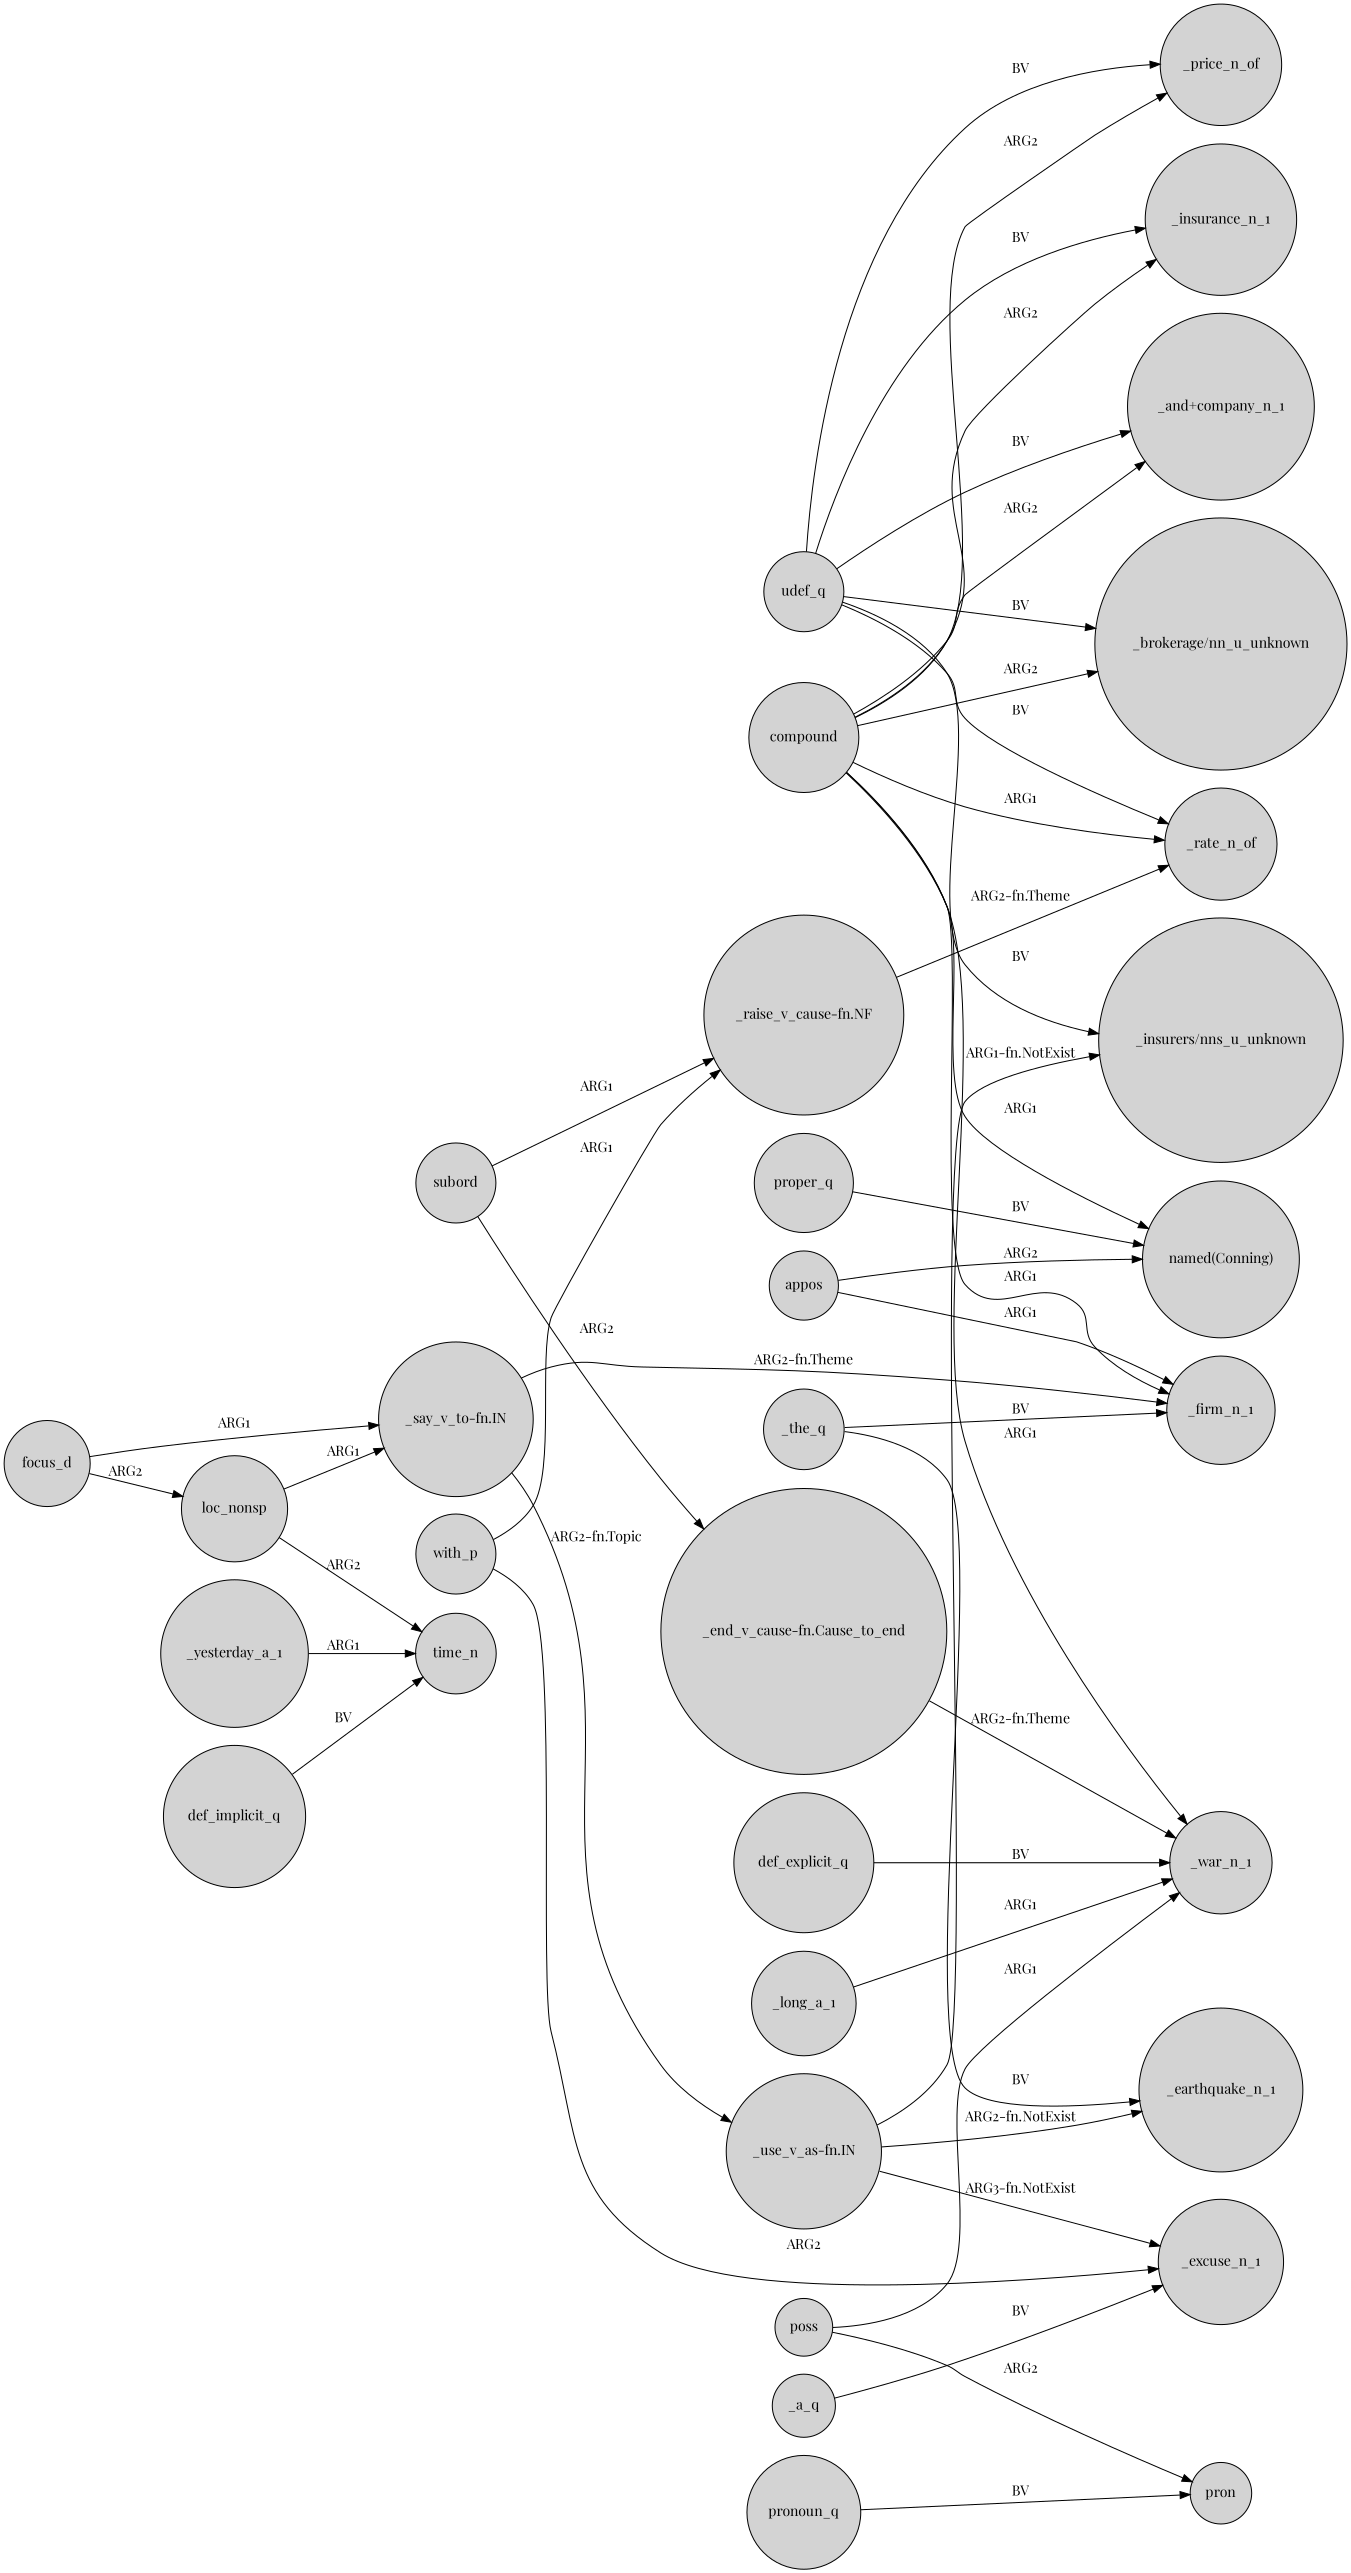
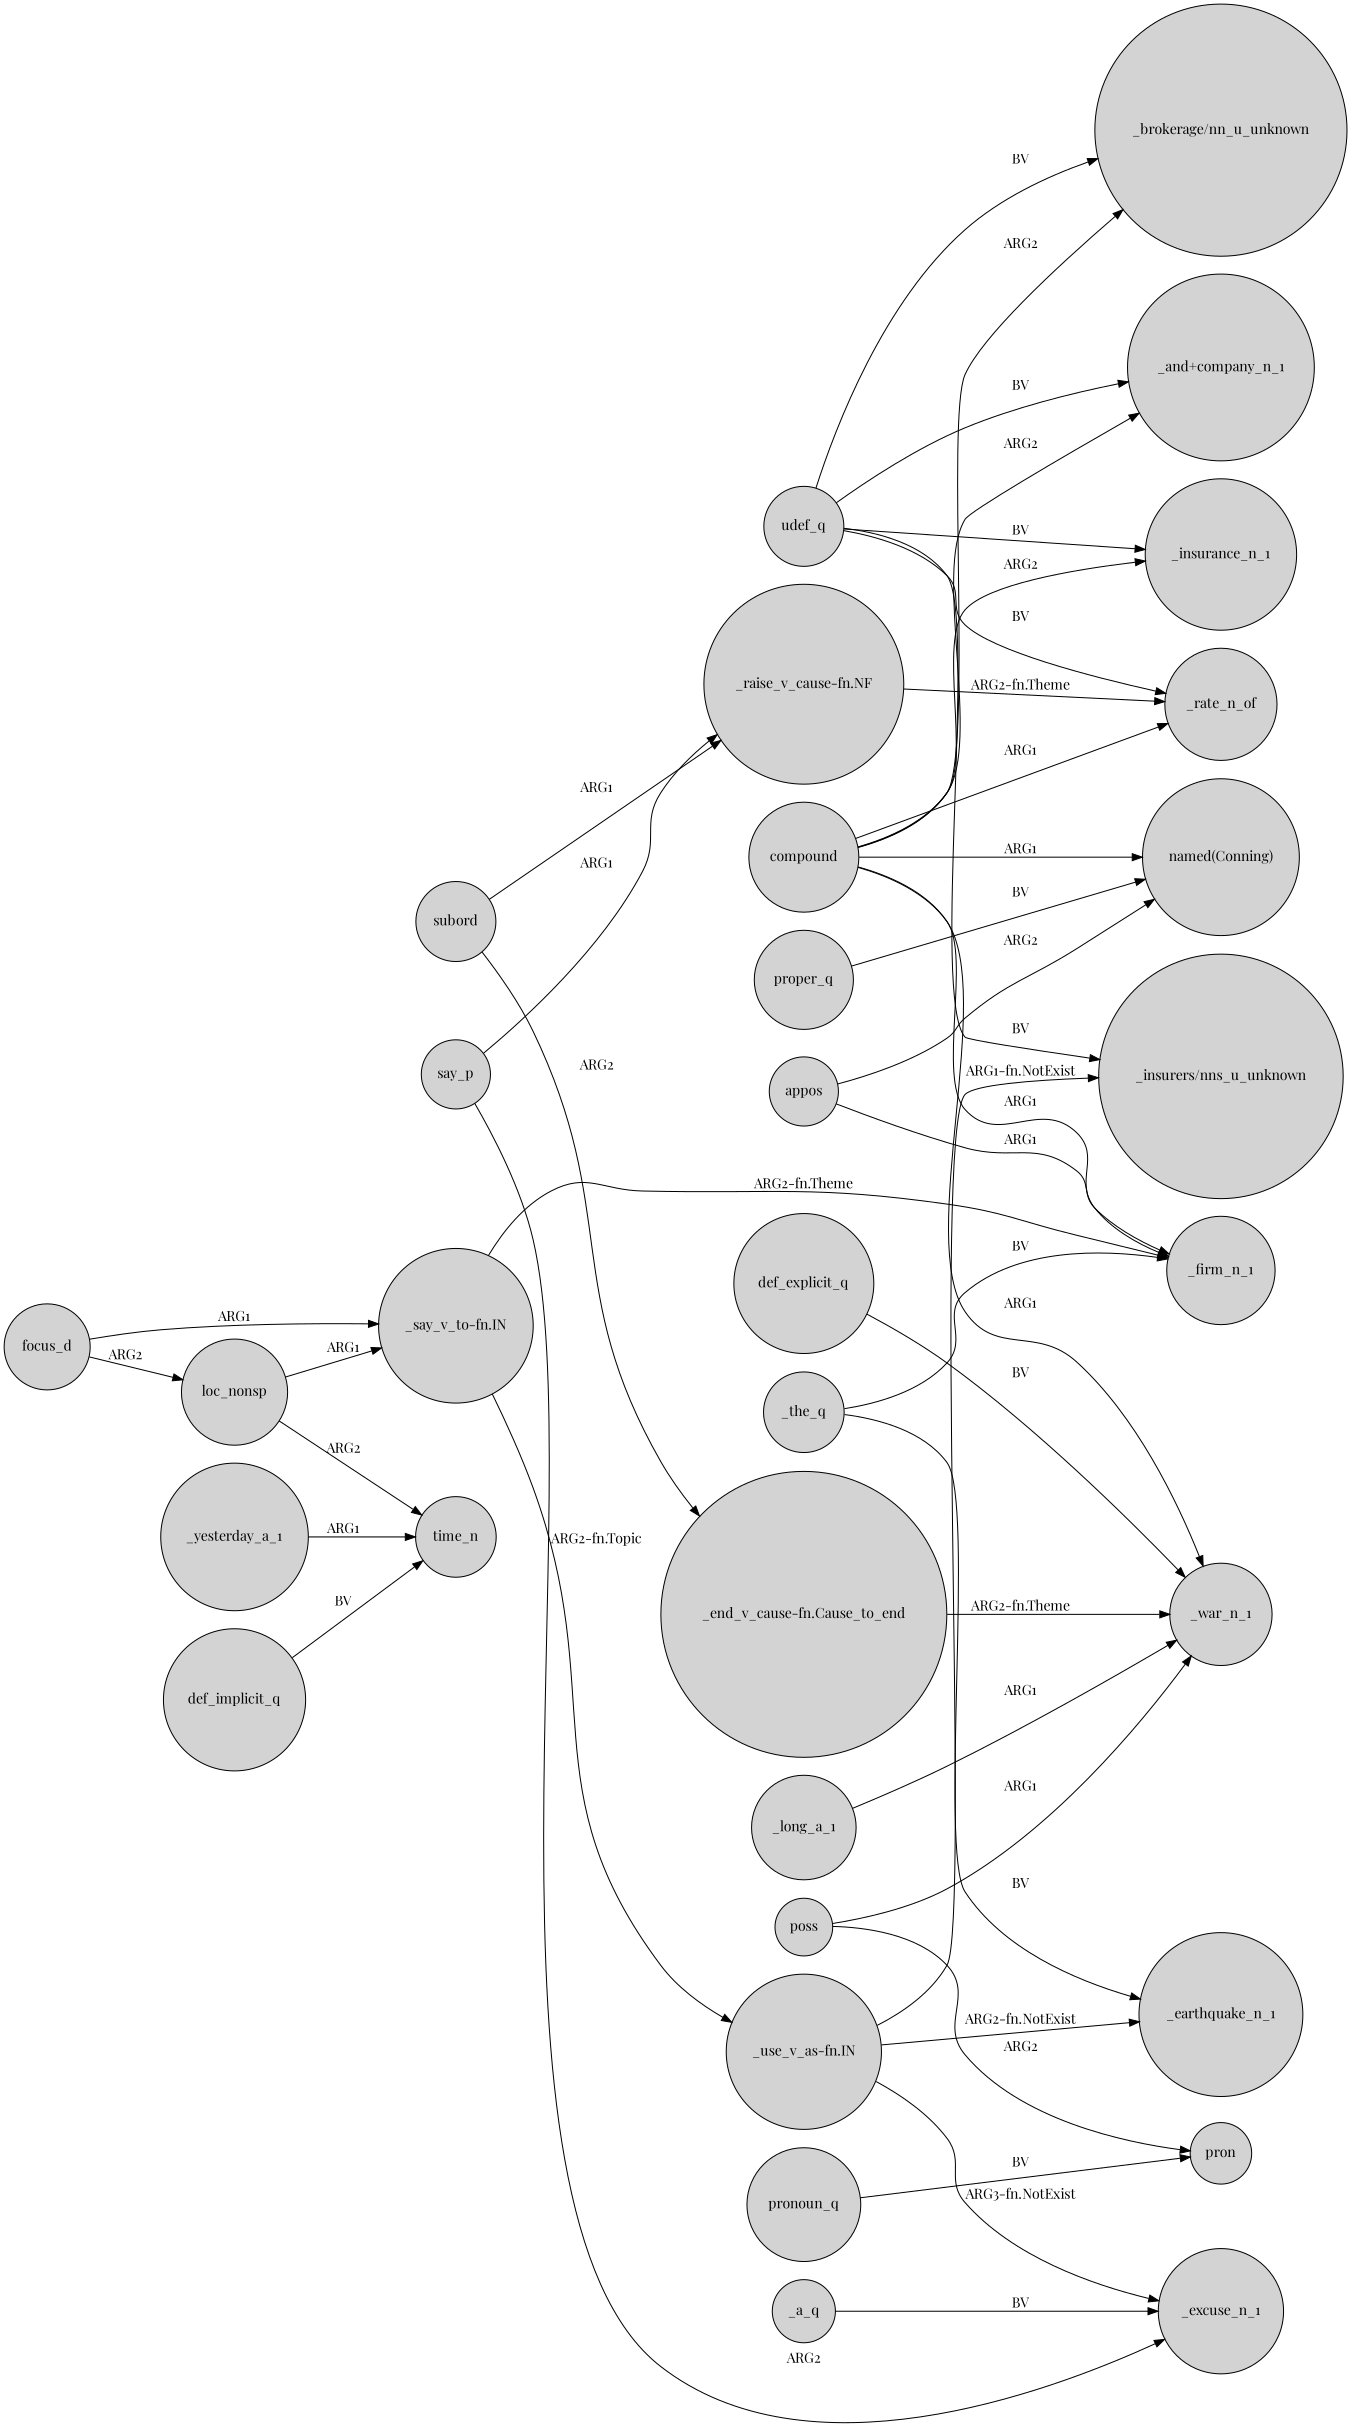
(1221, 65) -> none
(456, 1554) -> (456, 1074)
